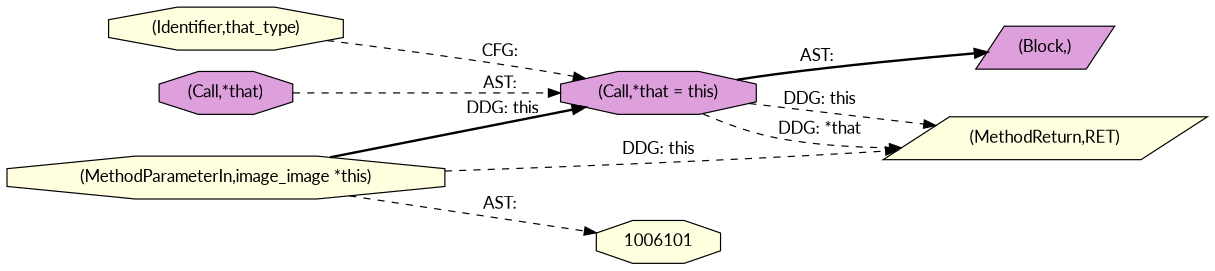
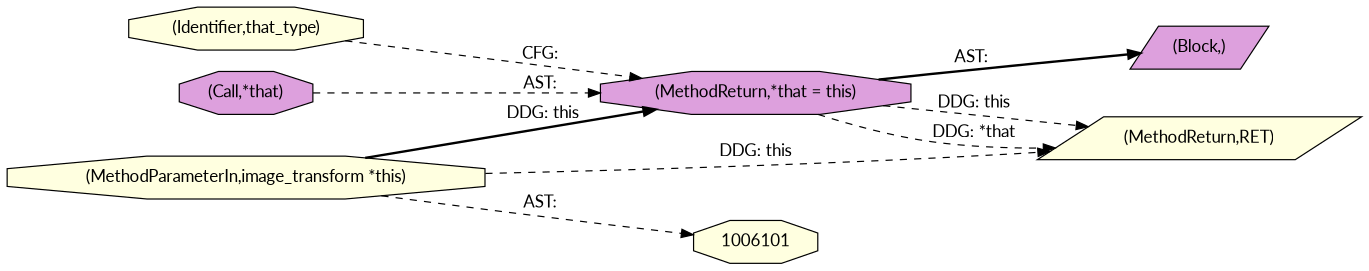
(658, 93) -> (756, 93)
(226, 178) -> (246, 178)
